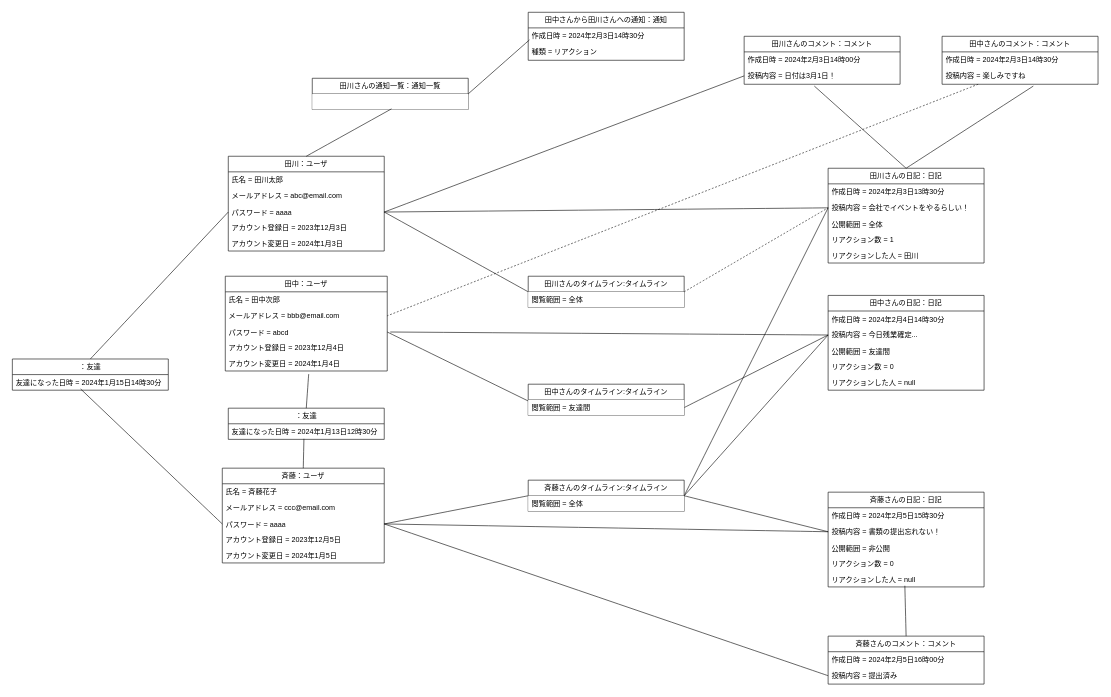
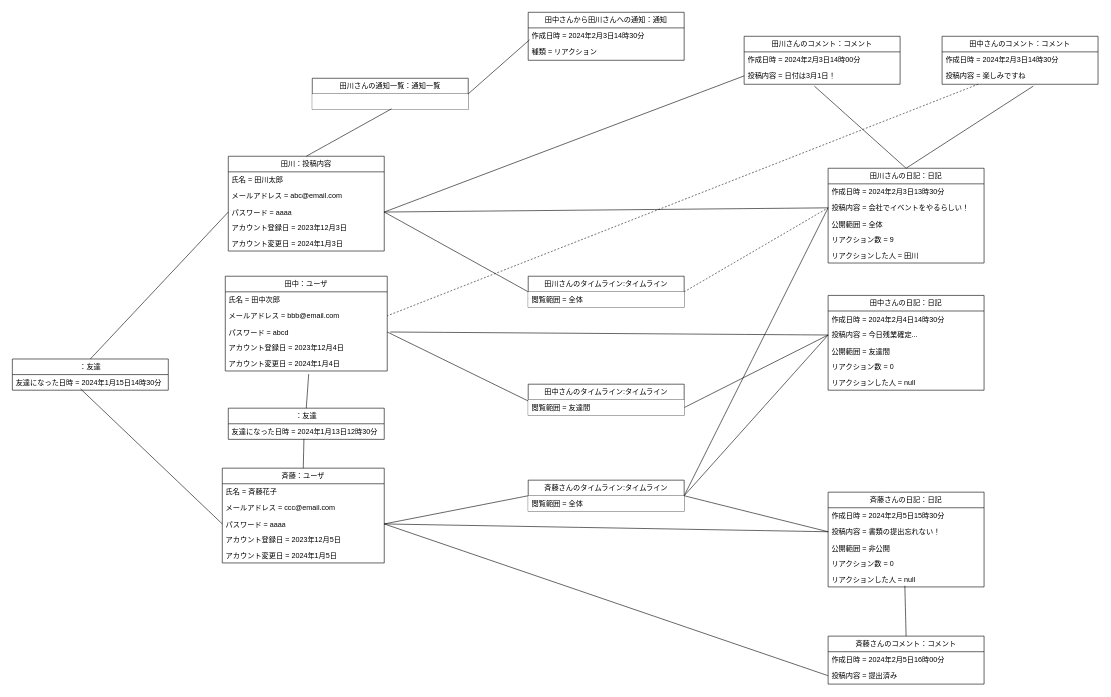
(306, 164) -> (306, 164)
(863, 240) -> (863, 240)
